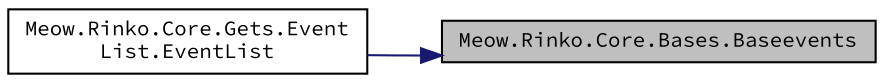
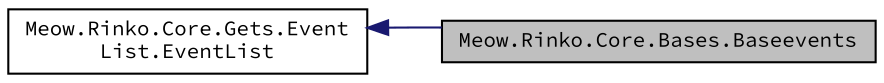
(394, 55) -> (415, 28)
